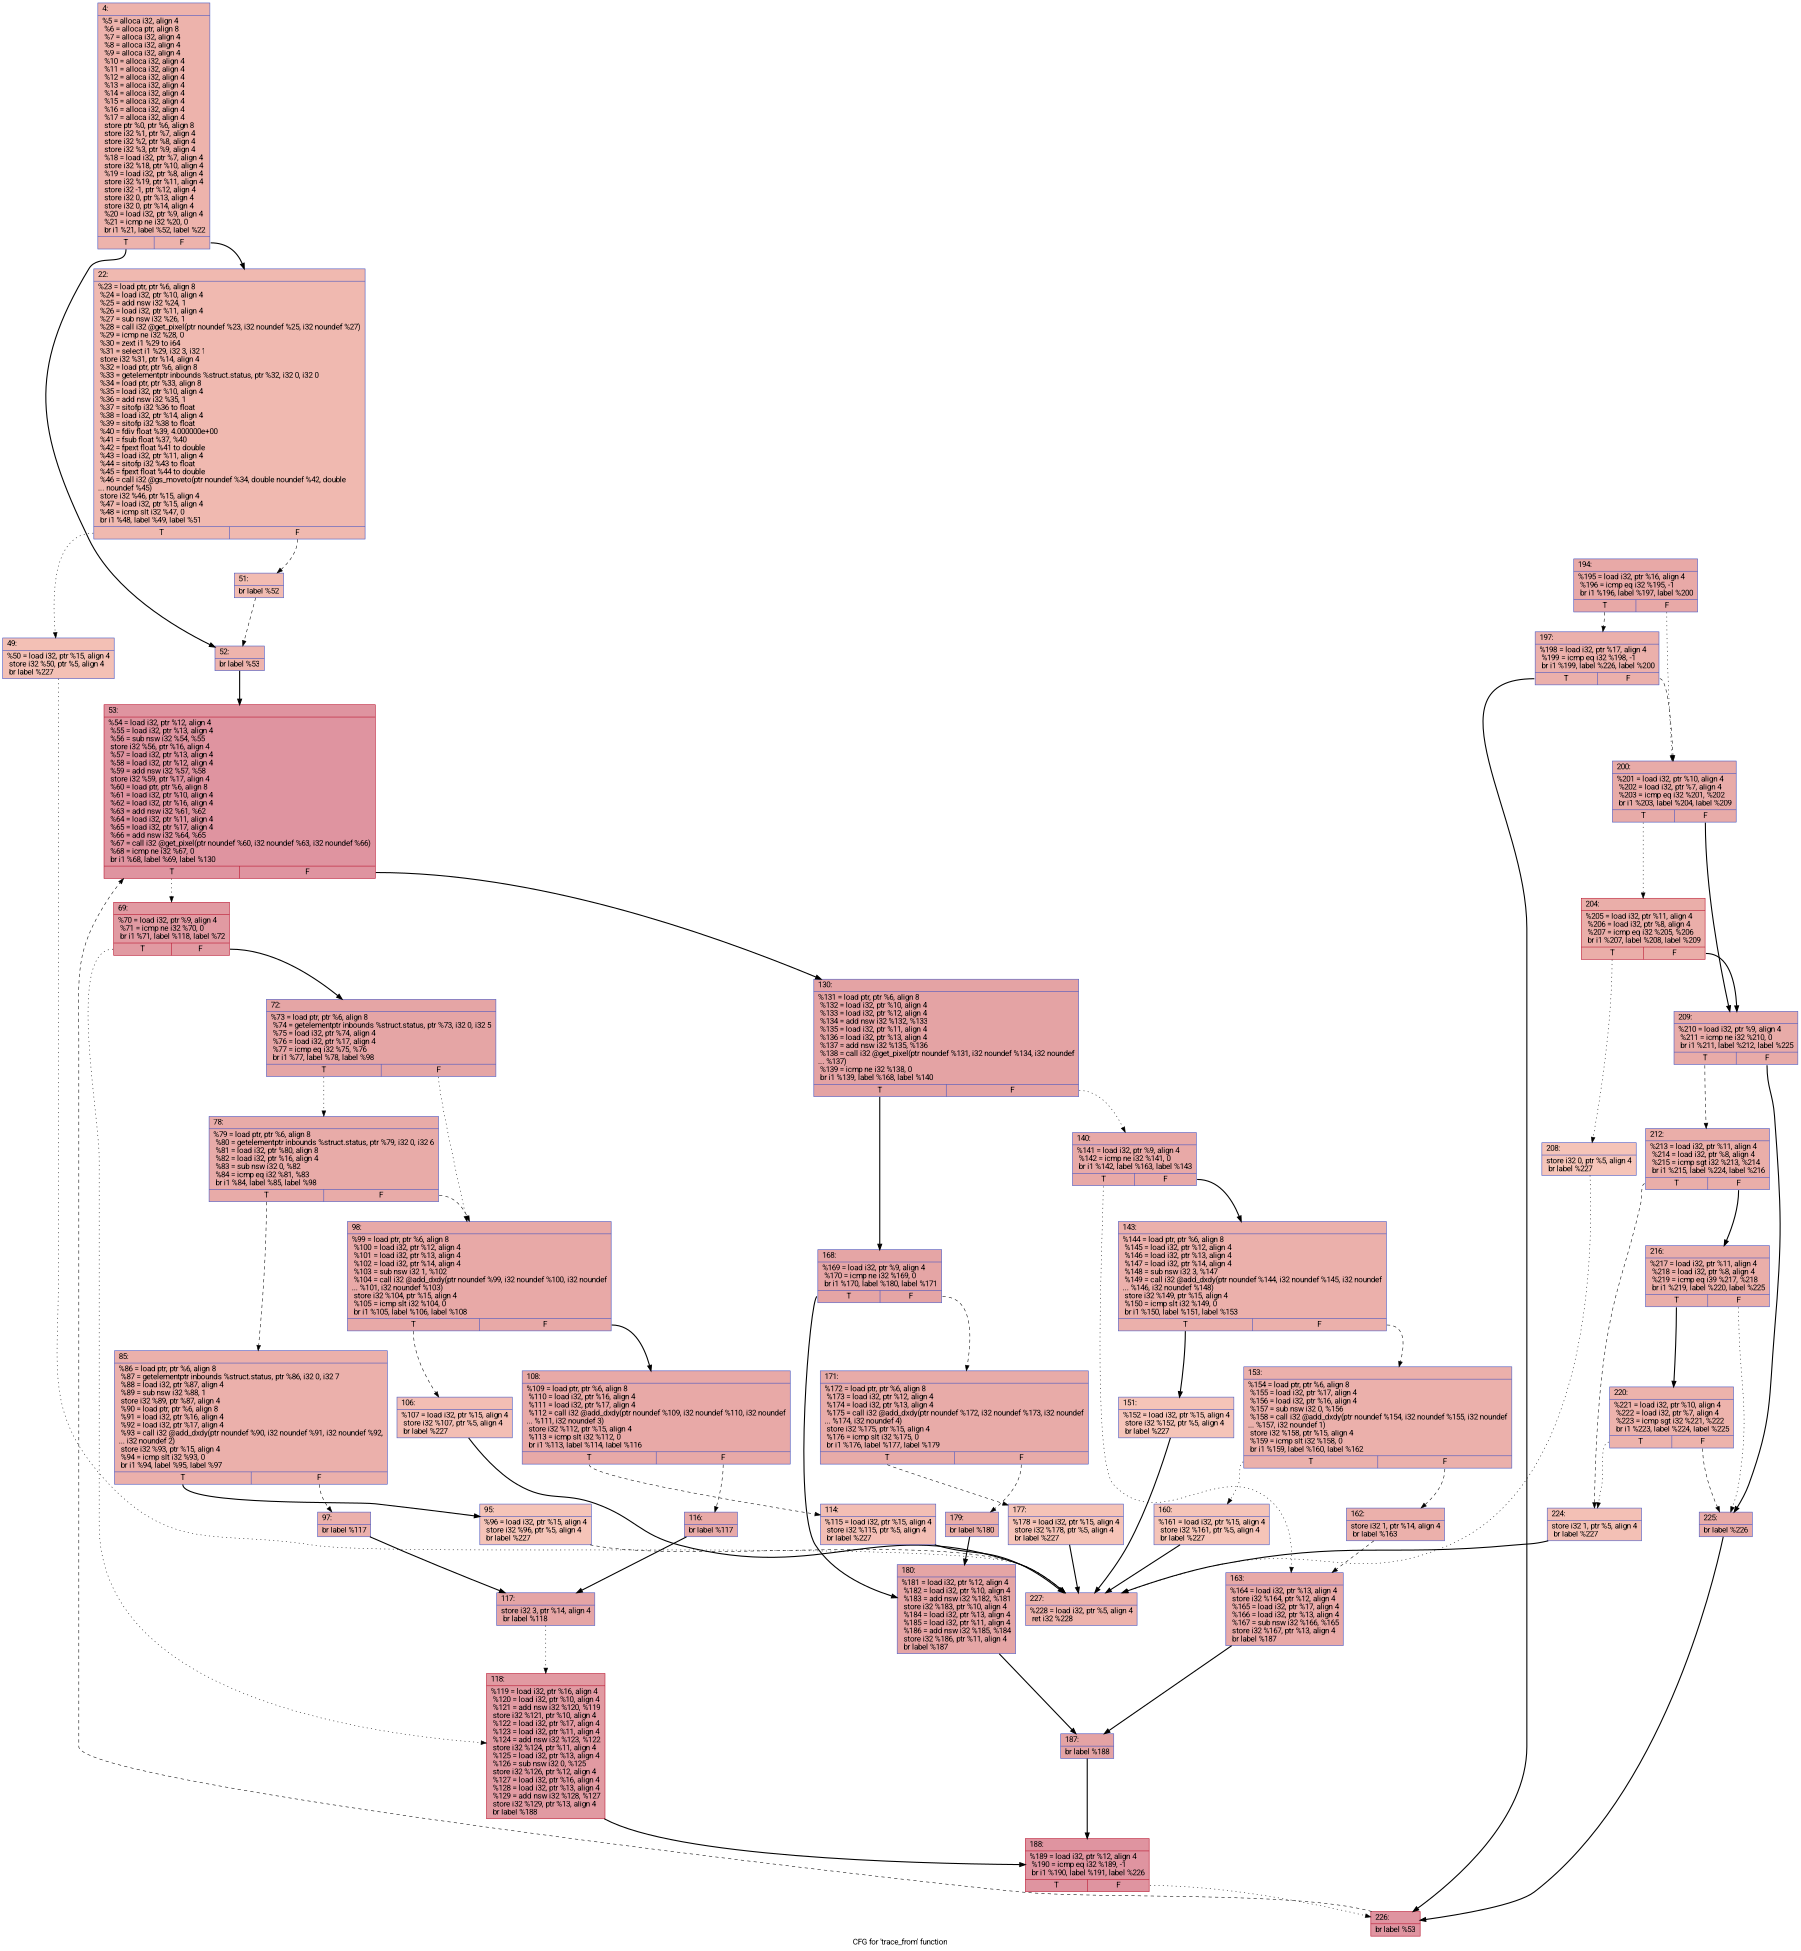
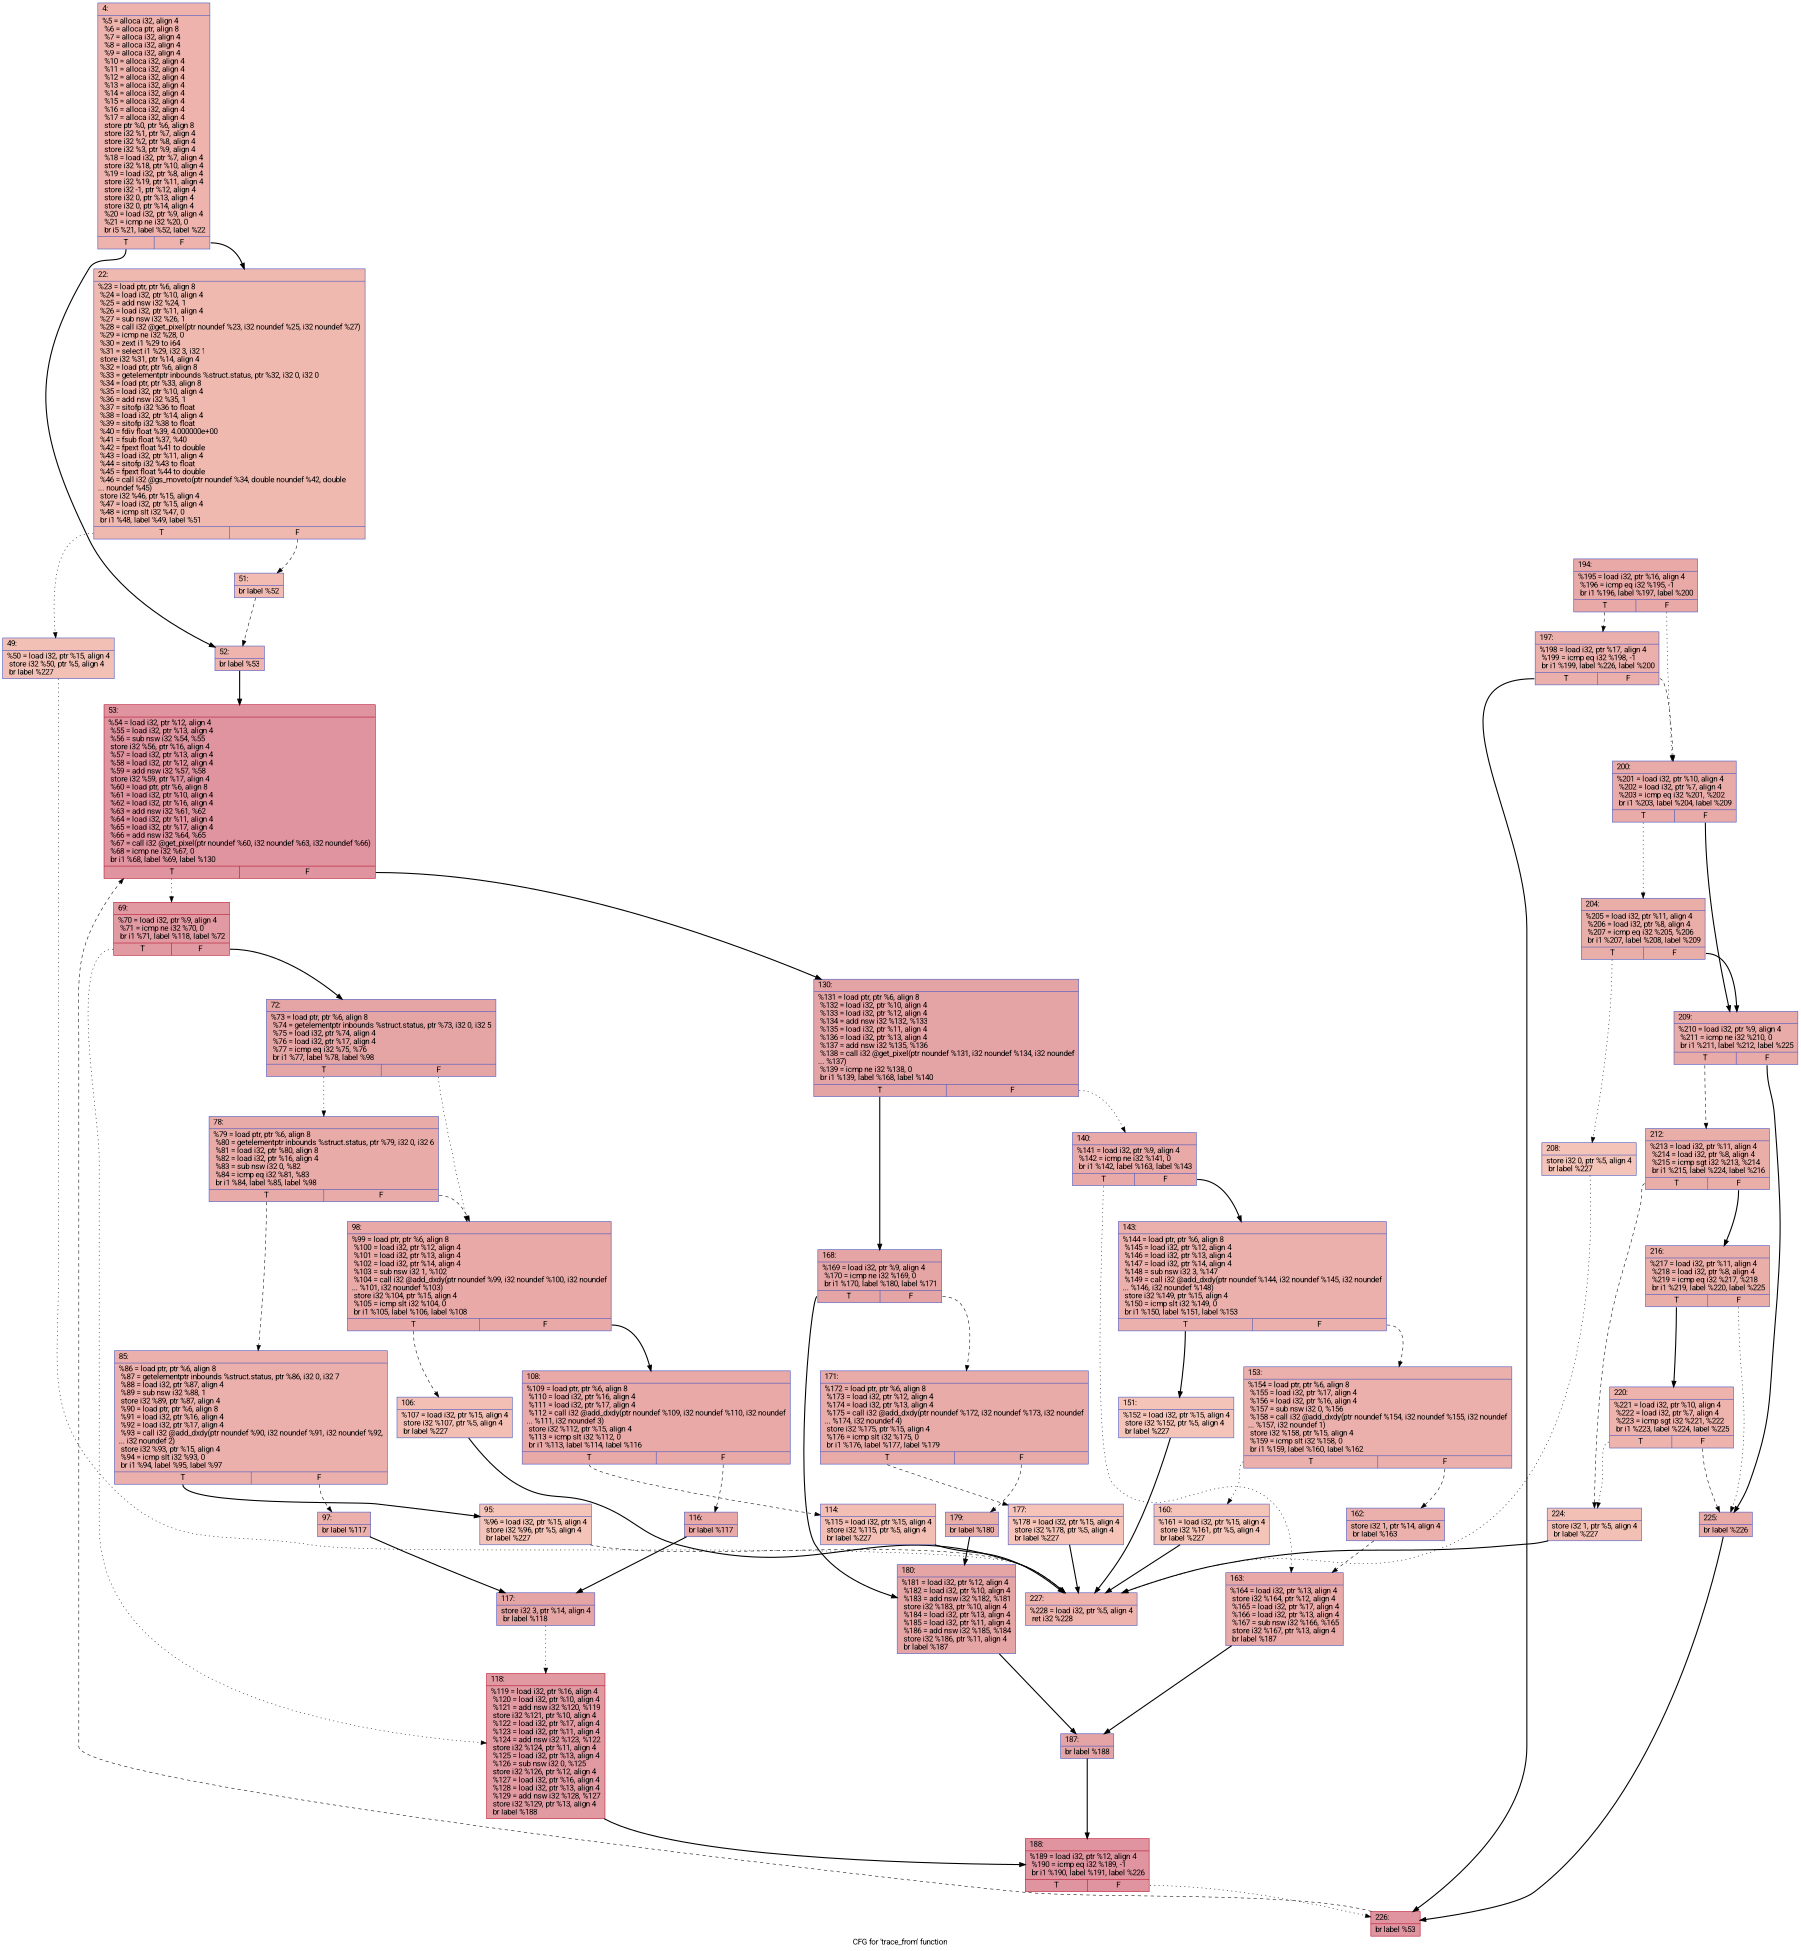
(154, 230) -> (154, 230)
(1643, 929) -> (1643, 929)
(1704, 1280) -> (1704, 1280)
